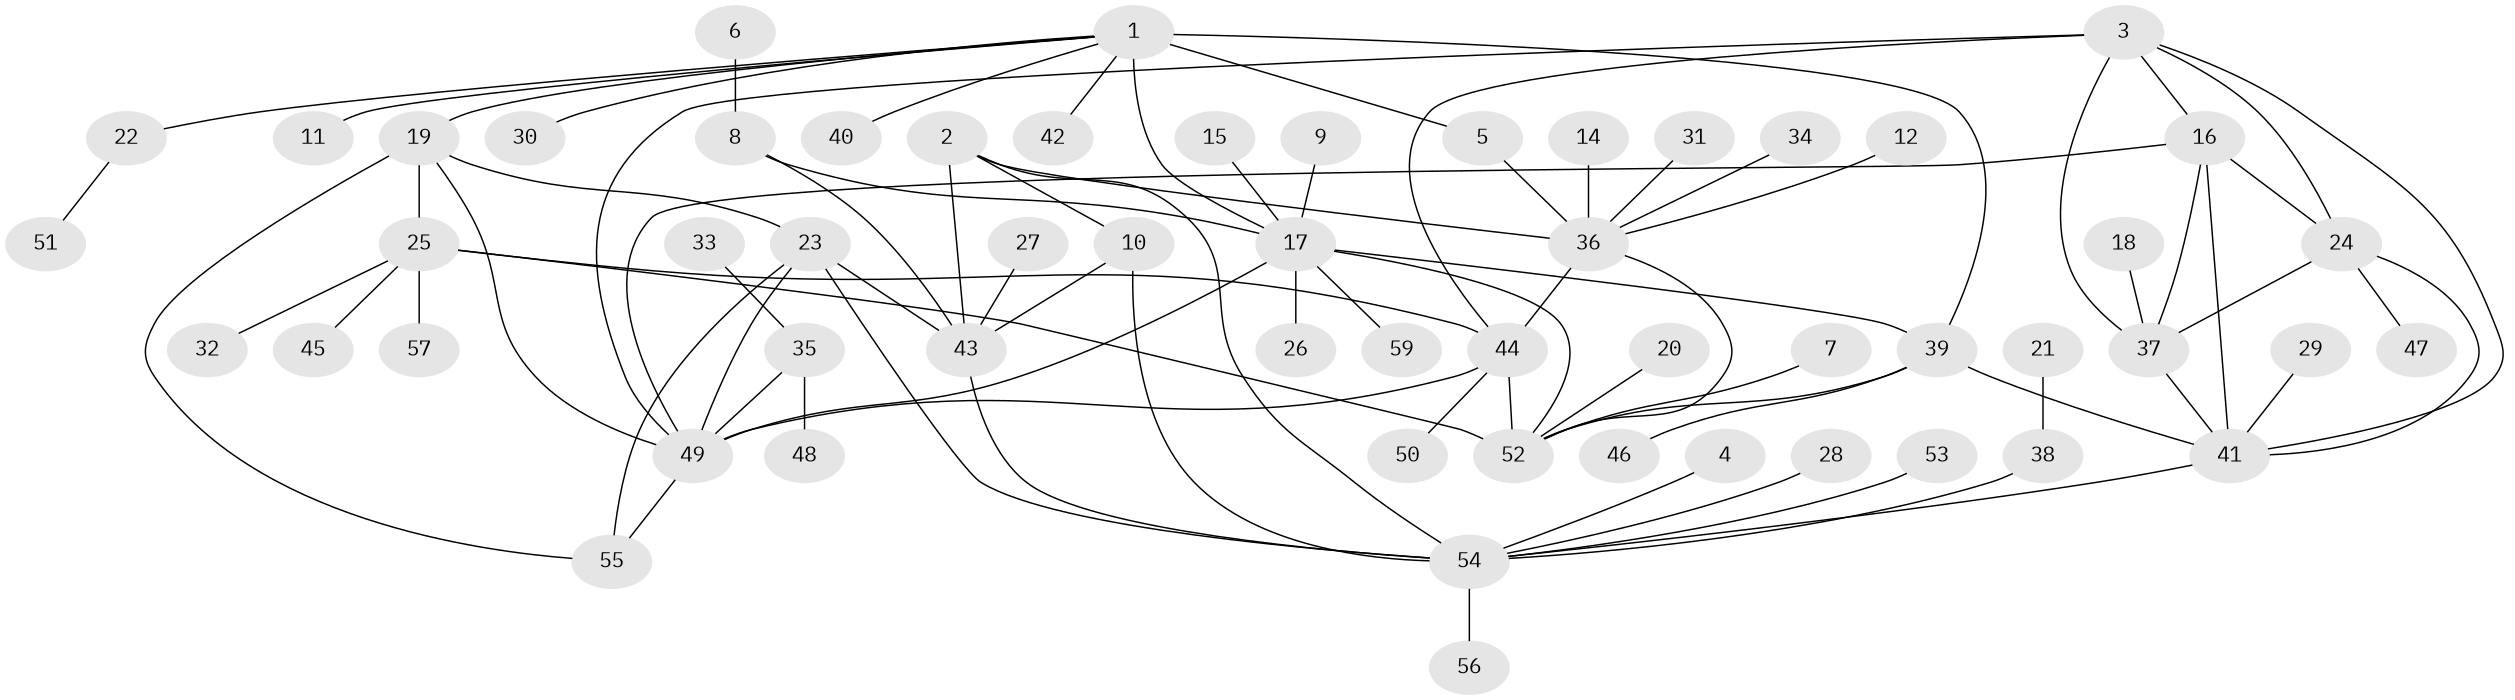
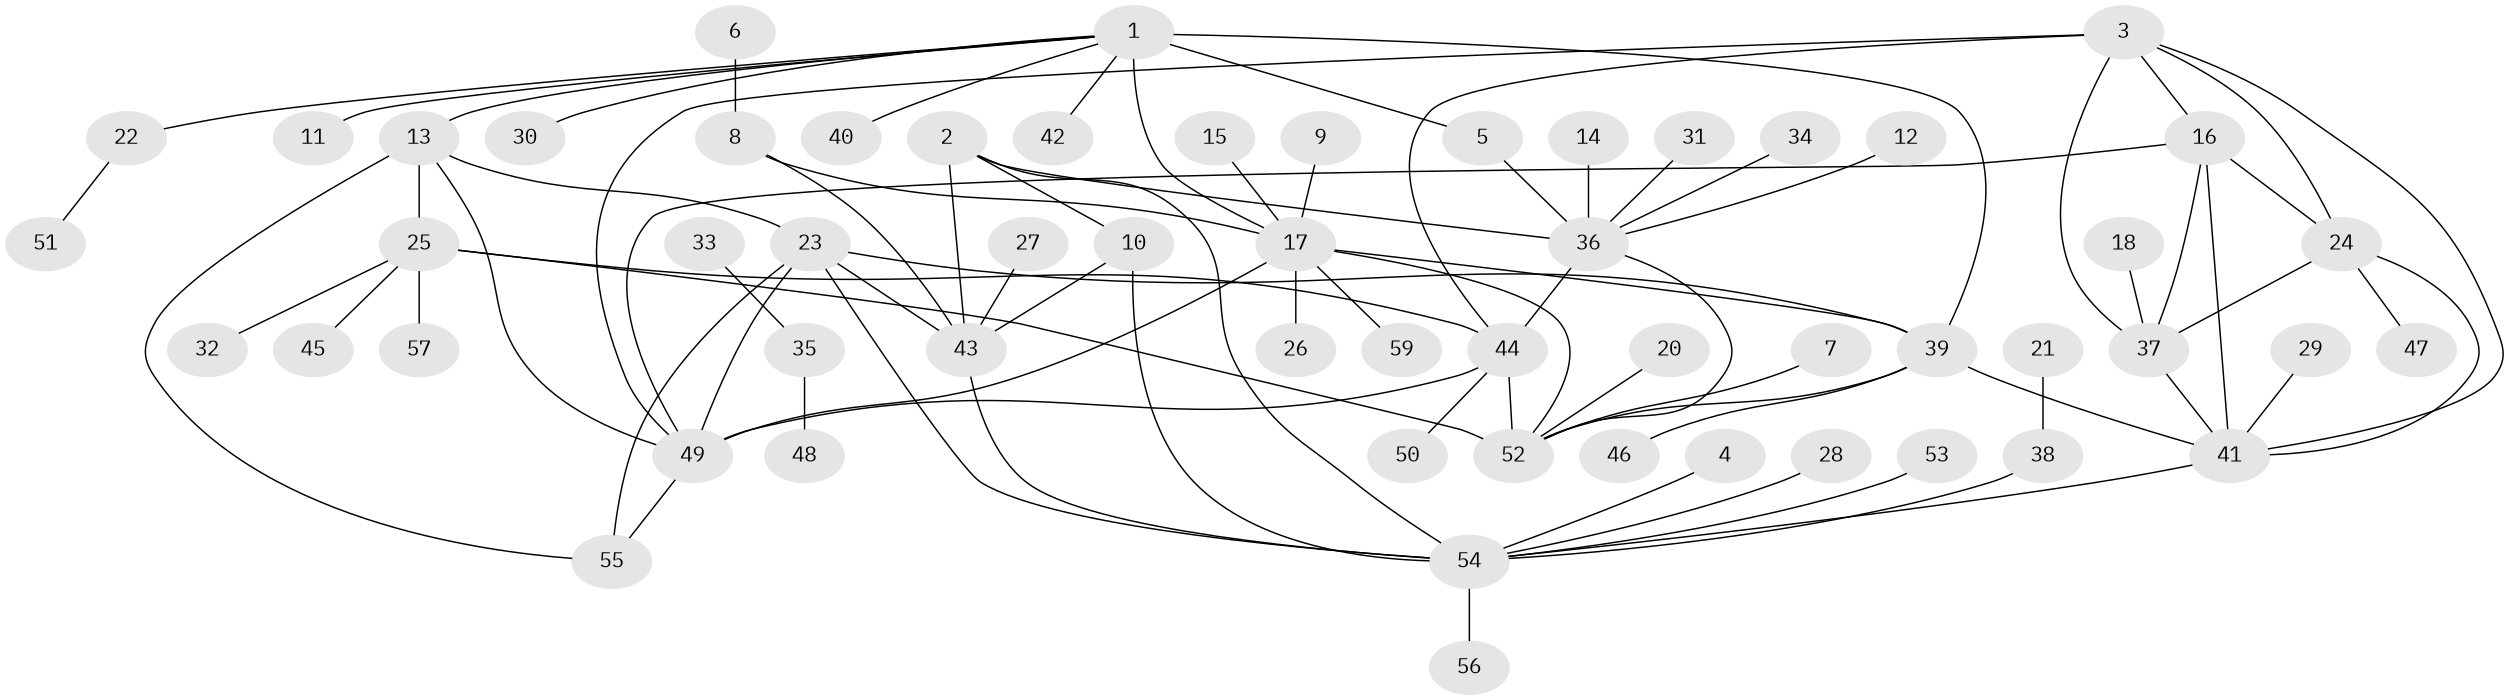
(419, 138) -> (419, 138)
none -> (1380, 278)
(749, 403) -> none
